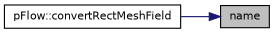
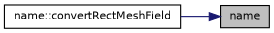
(93, 17) -> (93, 17)
